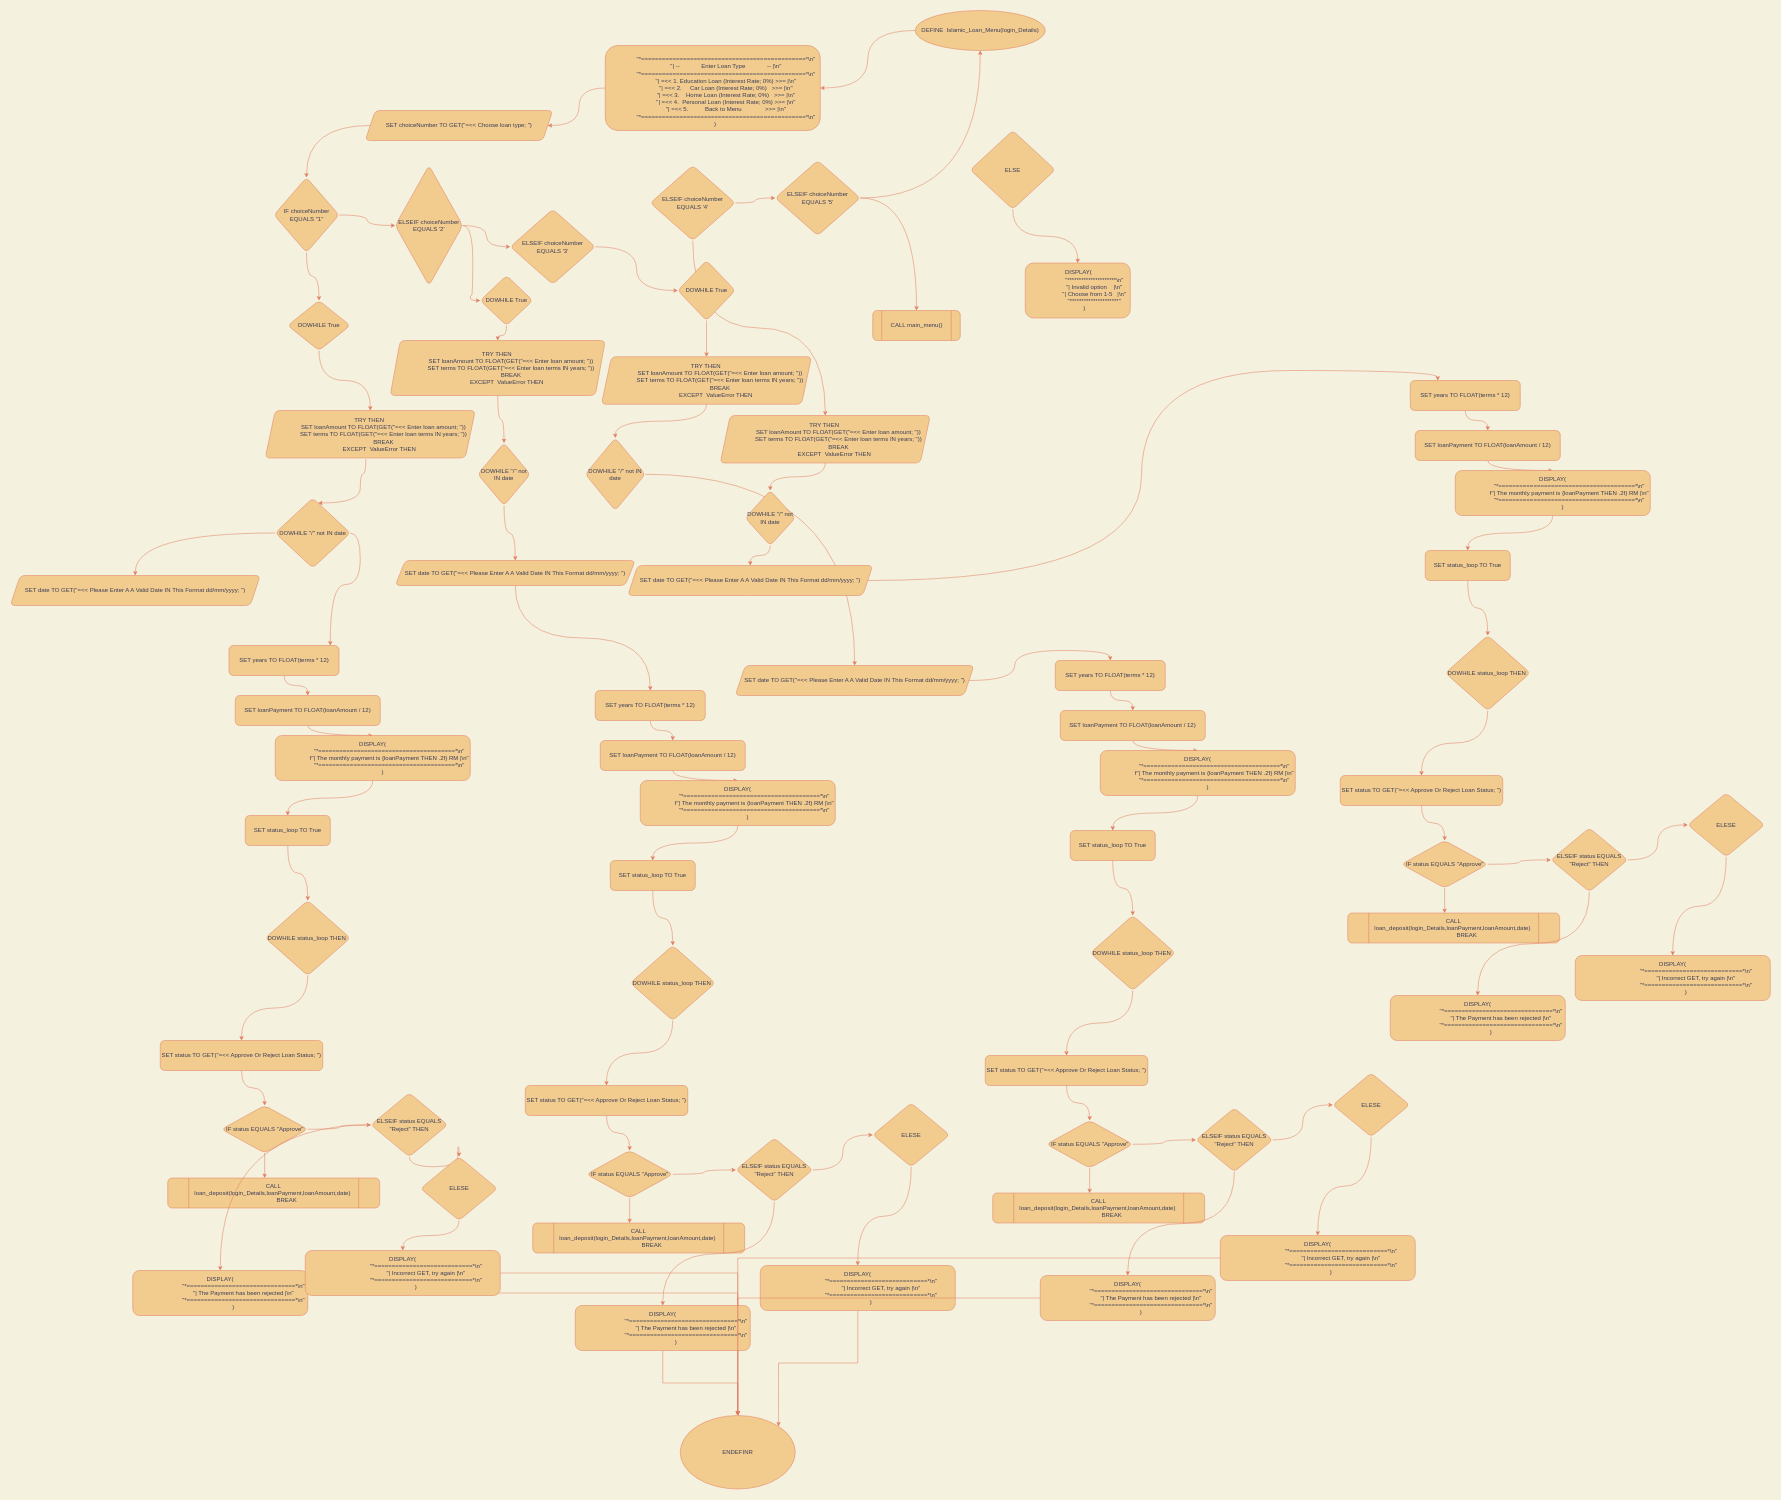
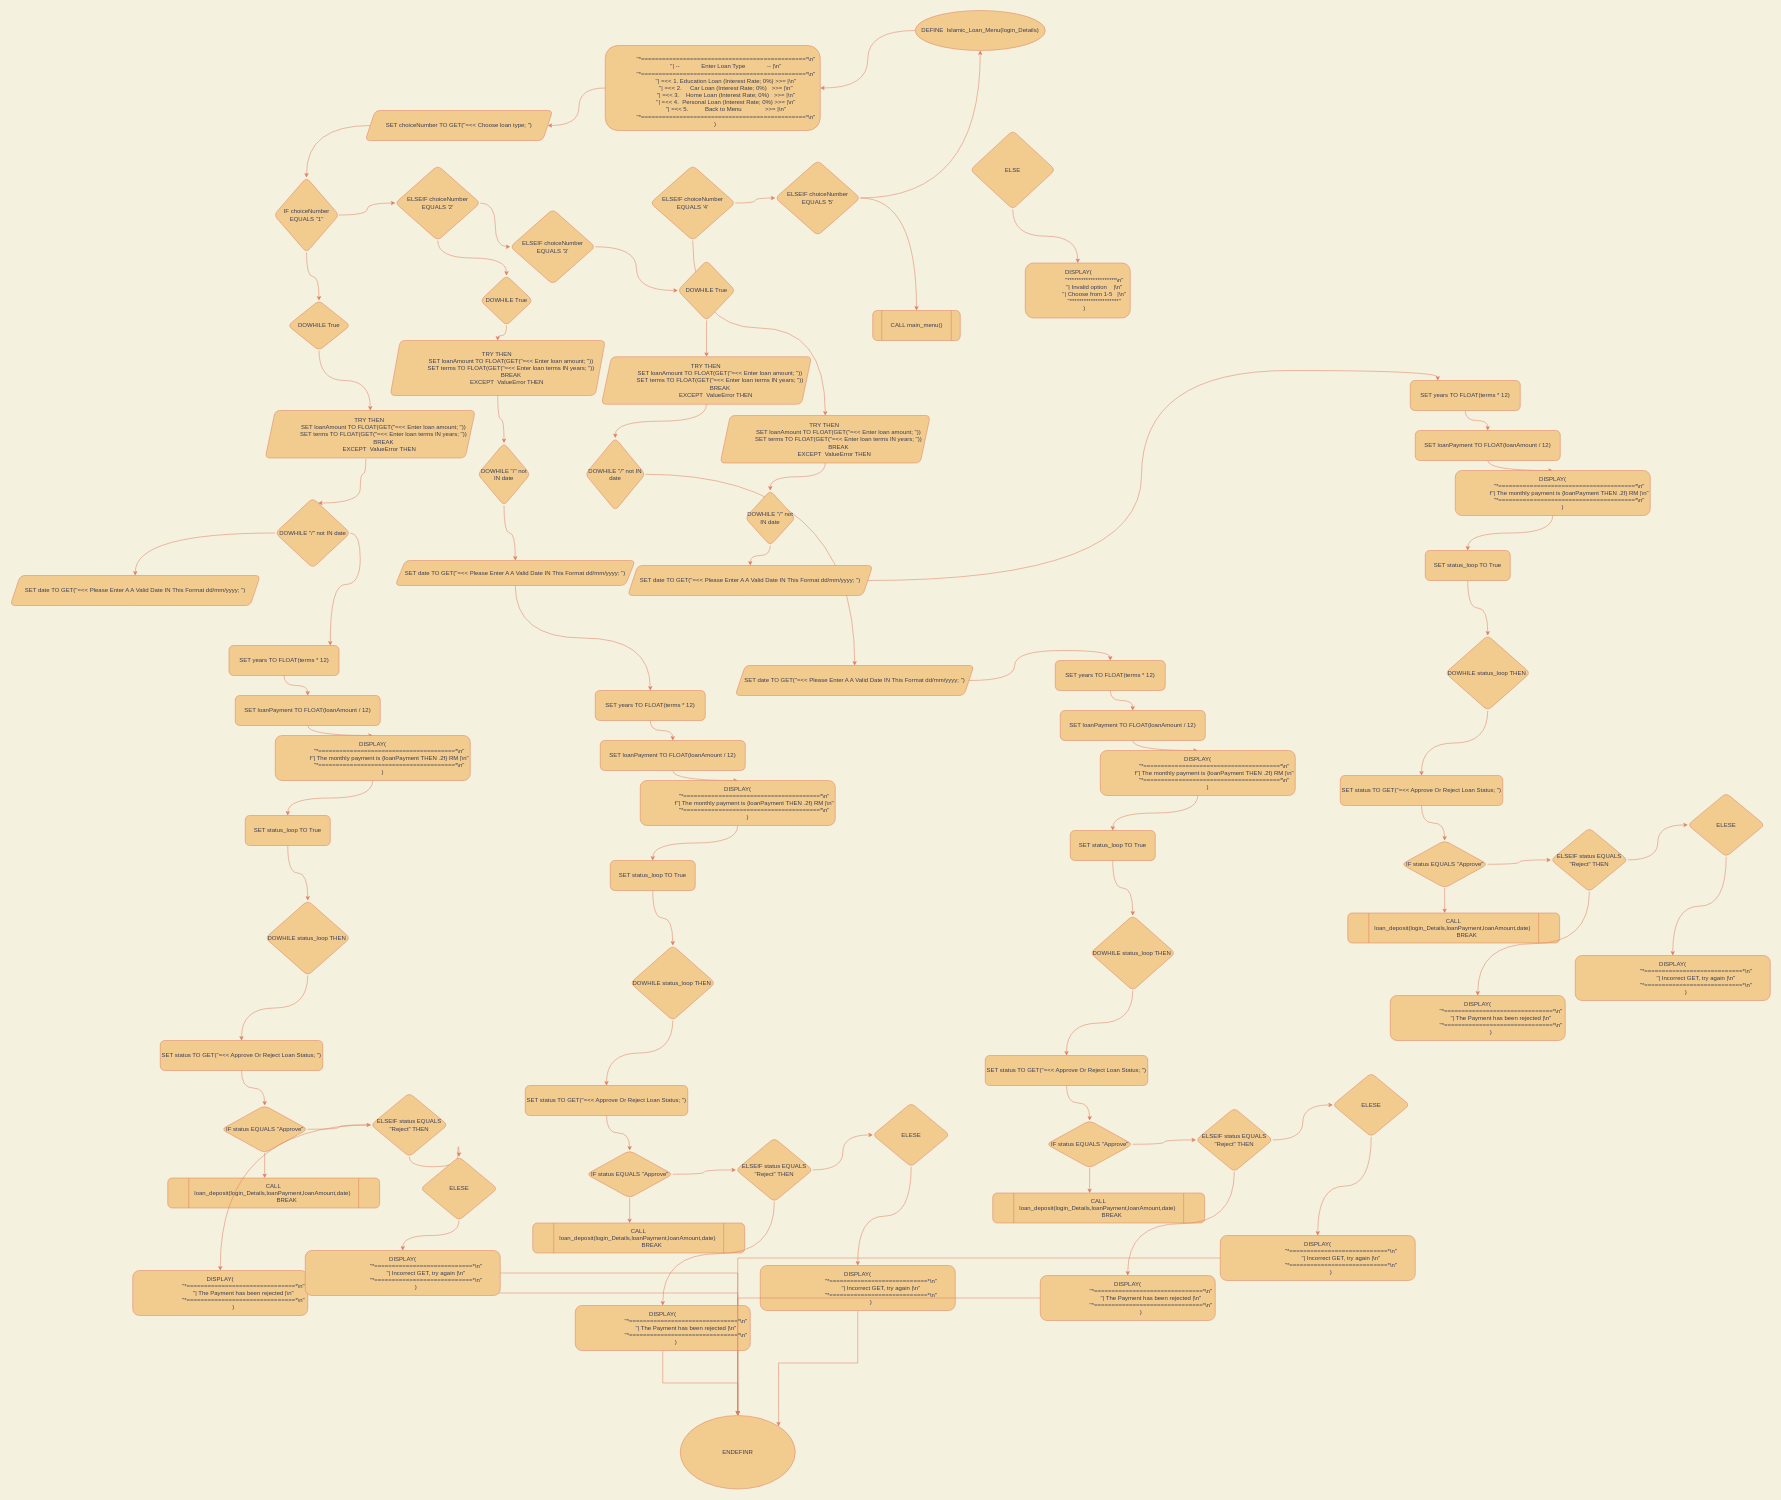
(429, 225) -> (438, 203)
